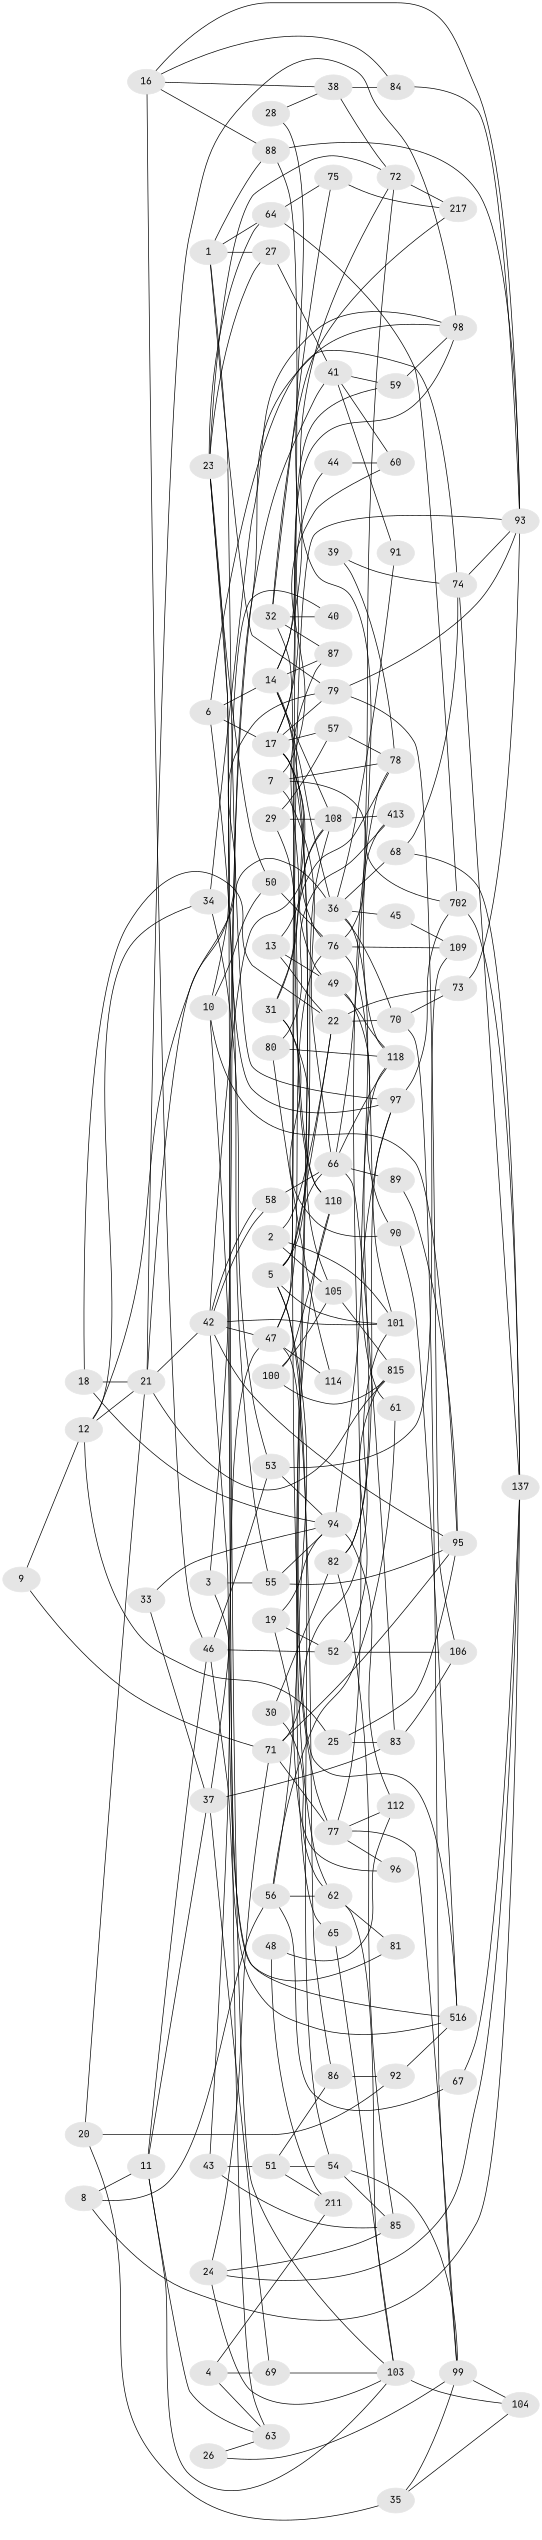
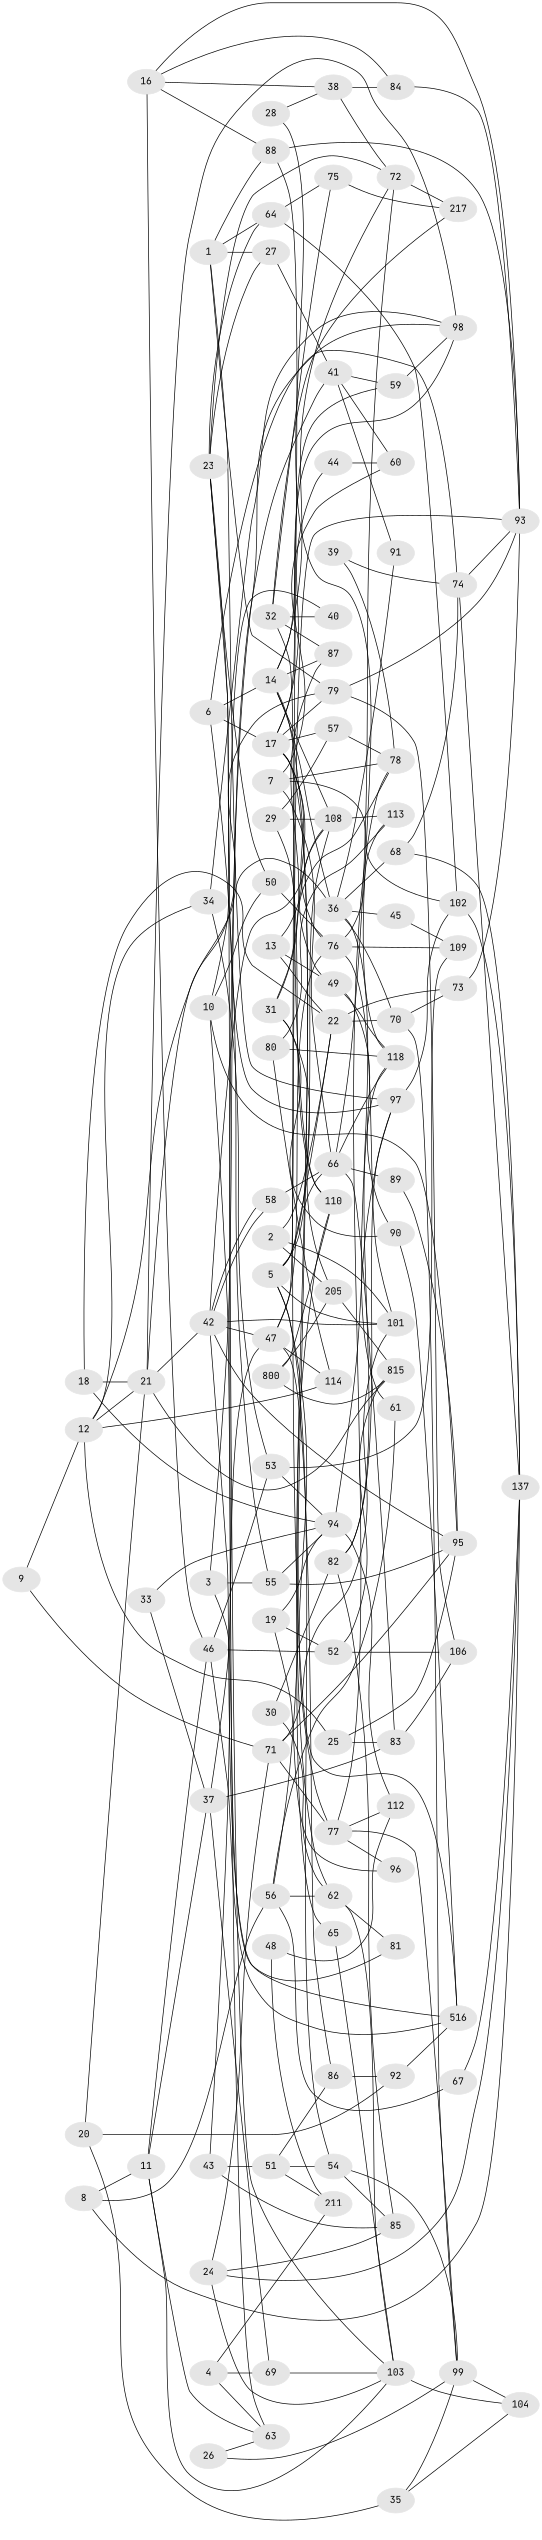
(396, 815) -> (396, 815)
(458, 904) -> (458, 904)
(333, 1292) -> (333, 1292)
(271, 1376) -> (271, 1376)
none -> (210, 1411)
